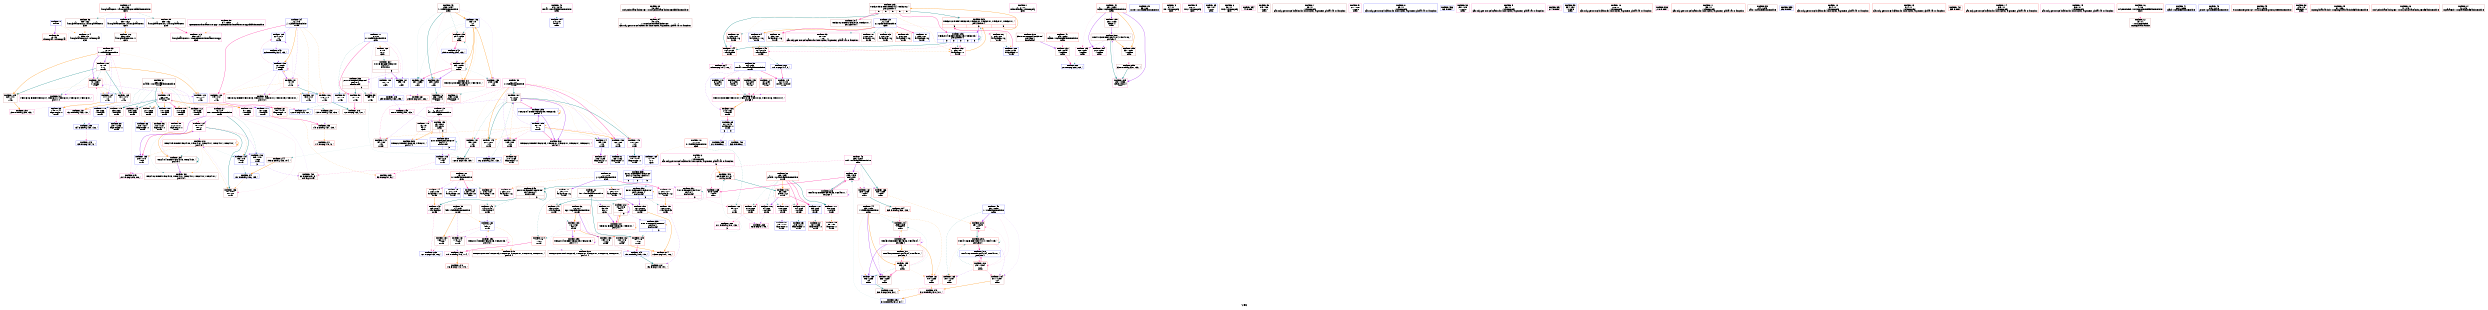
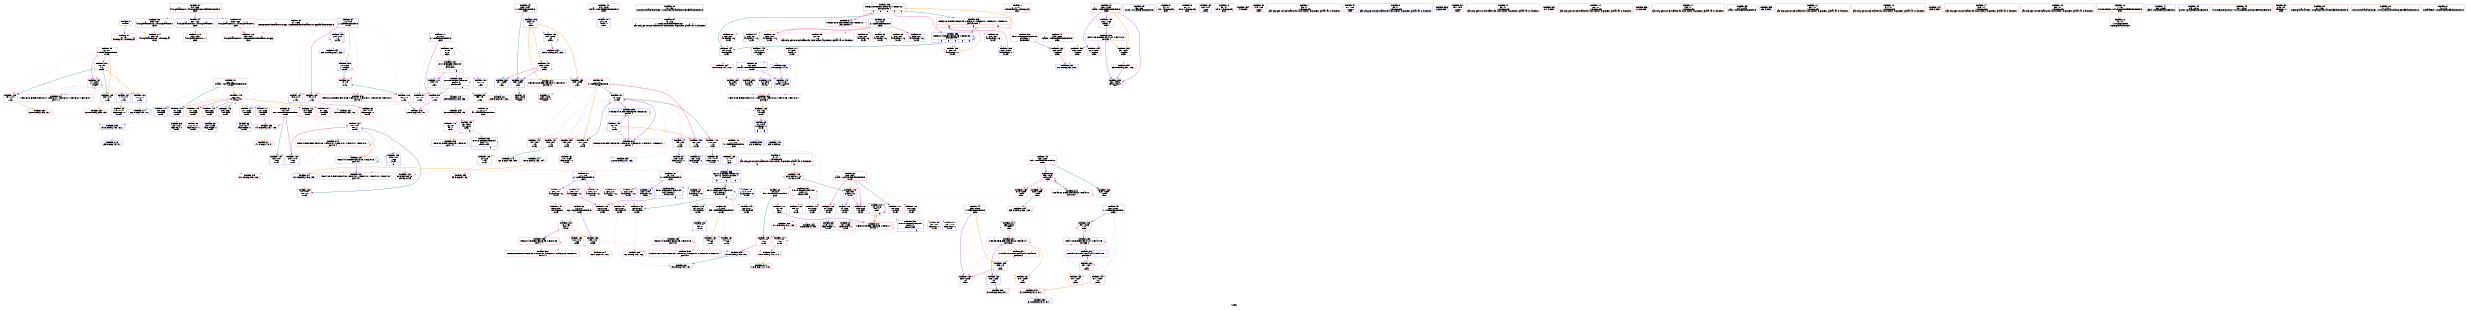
(1570, 8) -> none
(758, 74) -> (775, 58)
(592, 200) -> none
none -> (747, 209)
(671, 224) -> (601, 232)
